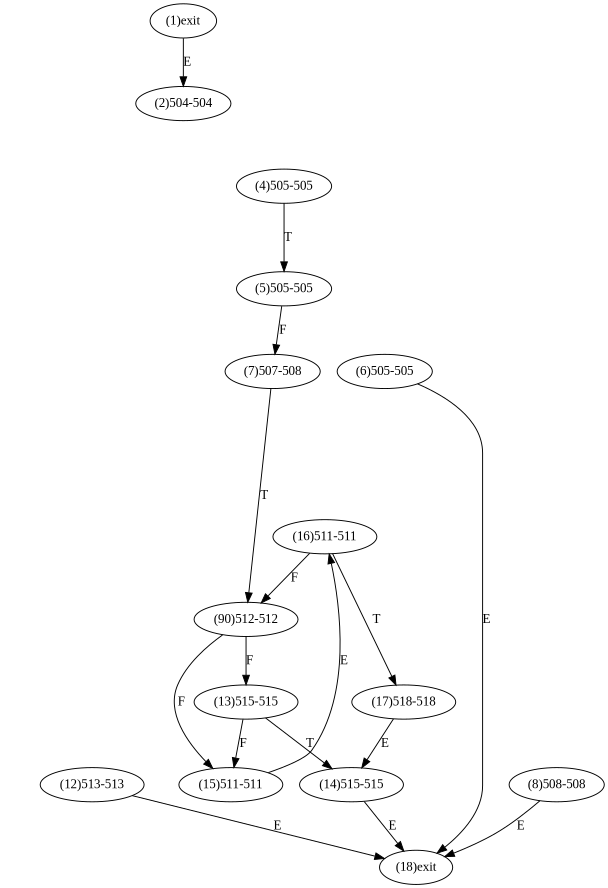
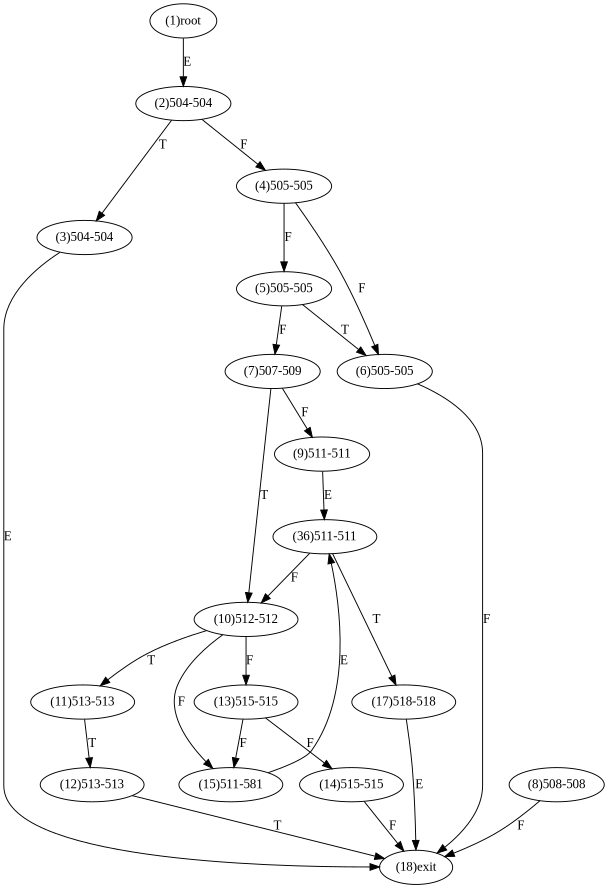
(183, 21) -> (183, 21)
none -> (230, 142)
none -> (85, 238)
(288, 238) -> (288, 238)
none -> (340, 271)
none -> (331, 327)
(273, 371) -> (273, 371)
none -> (322, 454)
(325, 537) -> (325, 537)
(246, 619) -> (246, 619)
(487, 619) -> (487, 619)
none -> (83, 702)
(380, 739) -> (413, 780)
(310, 743) -> (310, 743)
(231, 785) -> (231, 785)
(278, 826) -> (278, 826)
(393, 826) -> (393, 826)
(521, 826) -> (521, 826)
